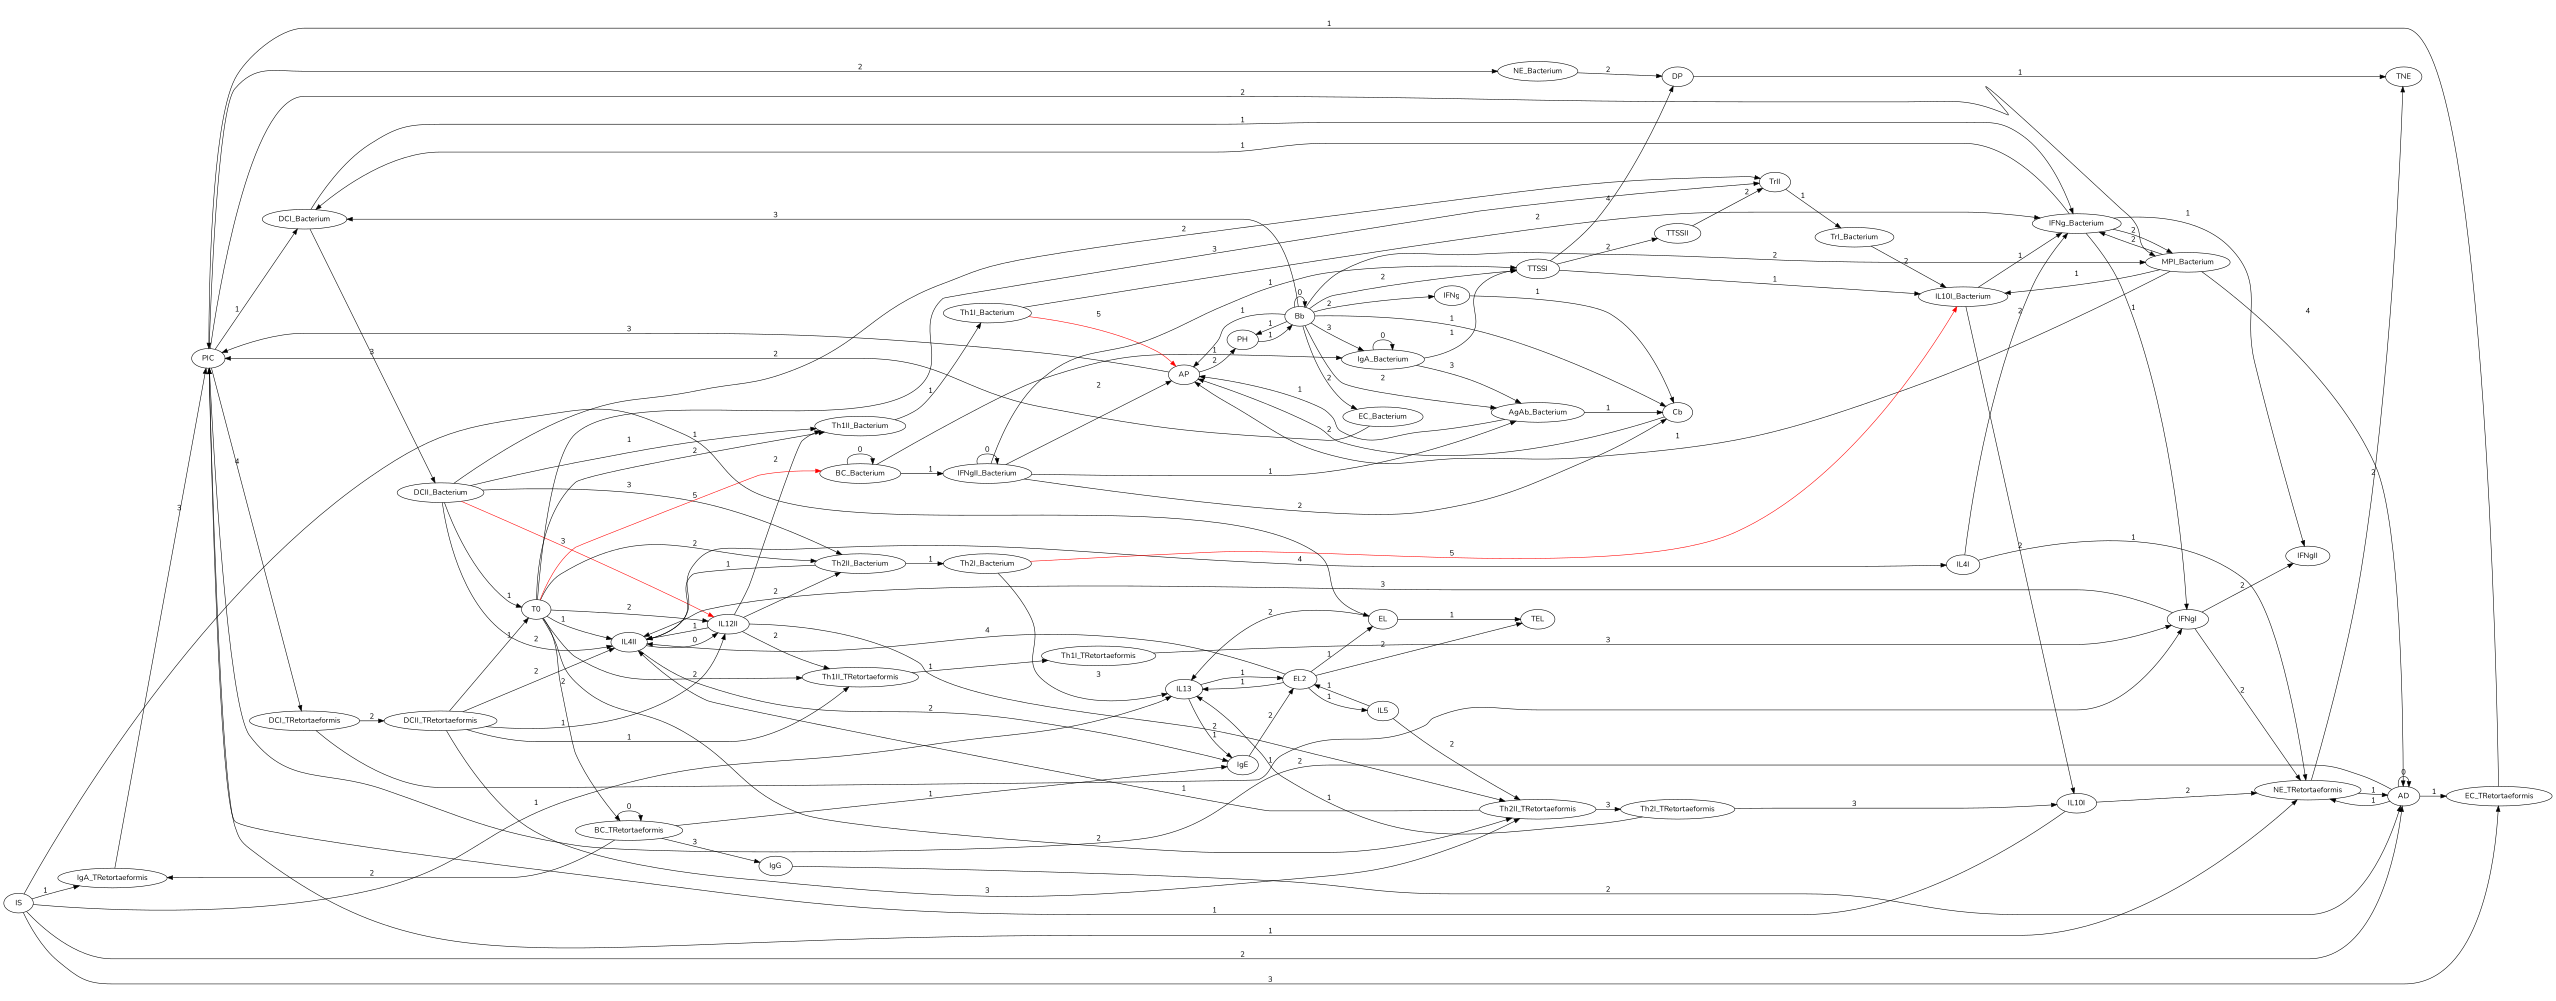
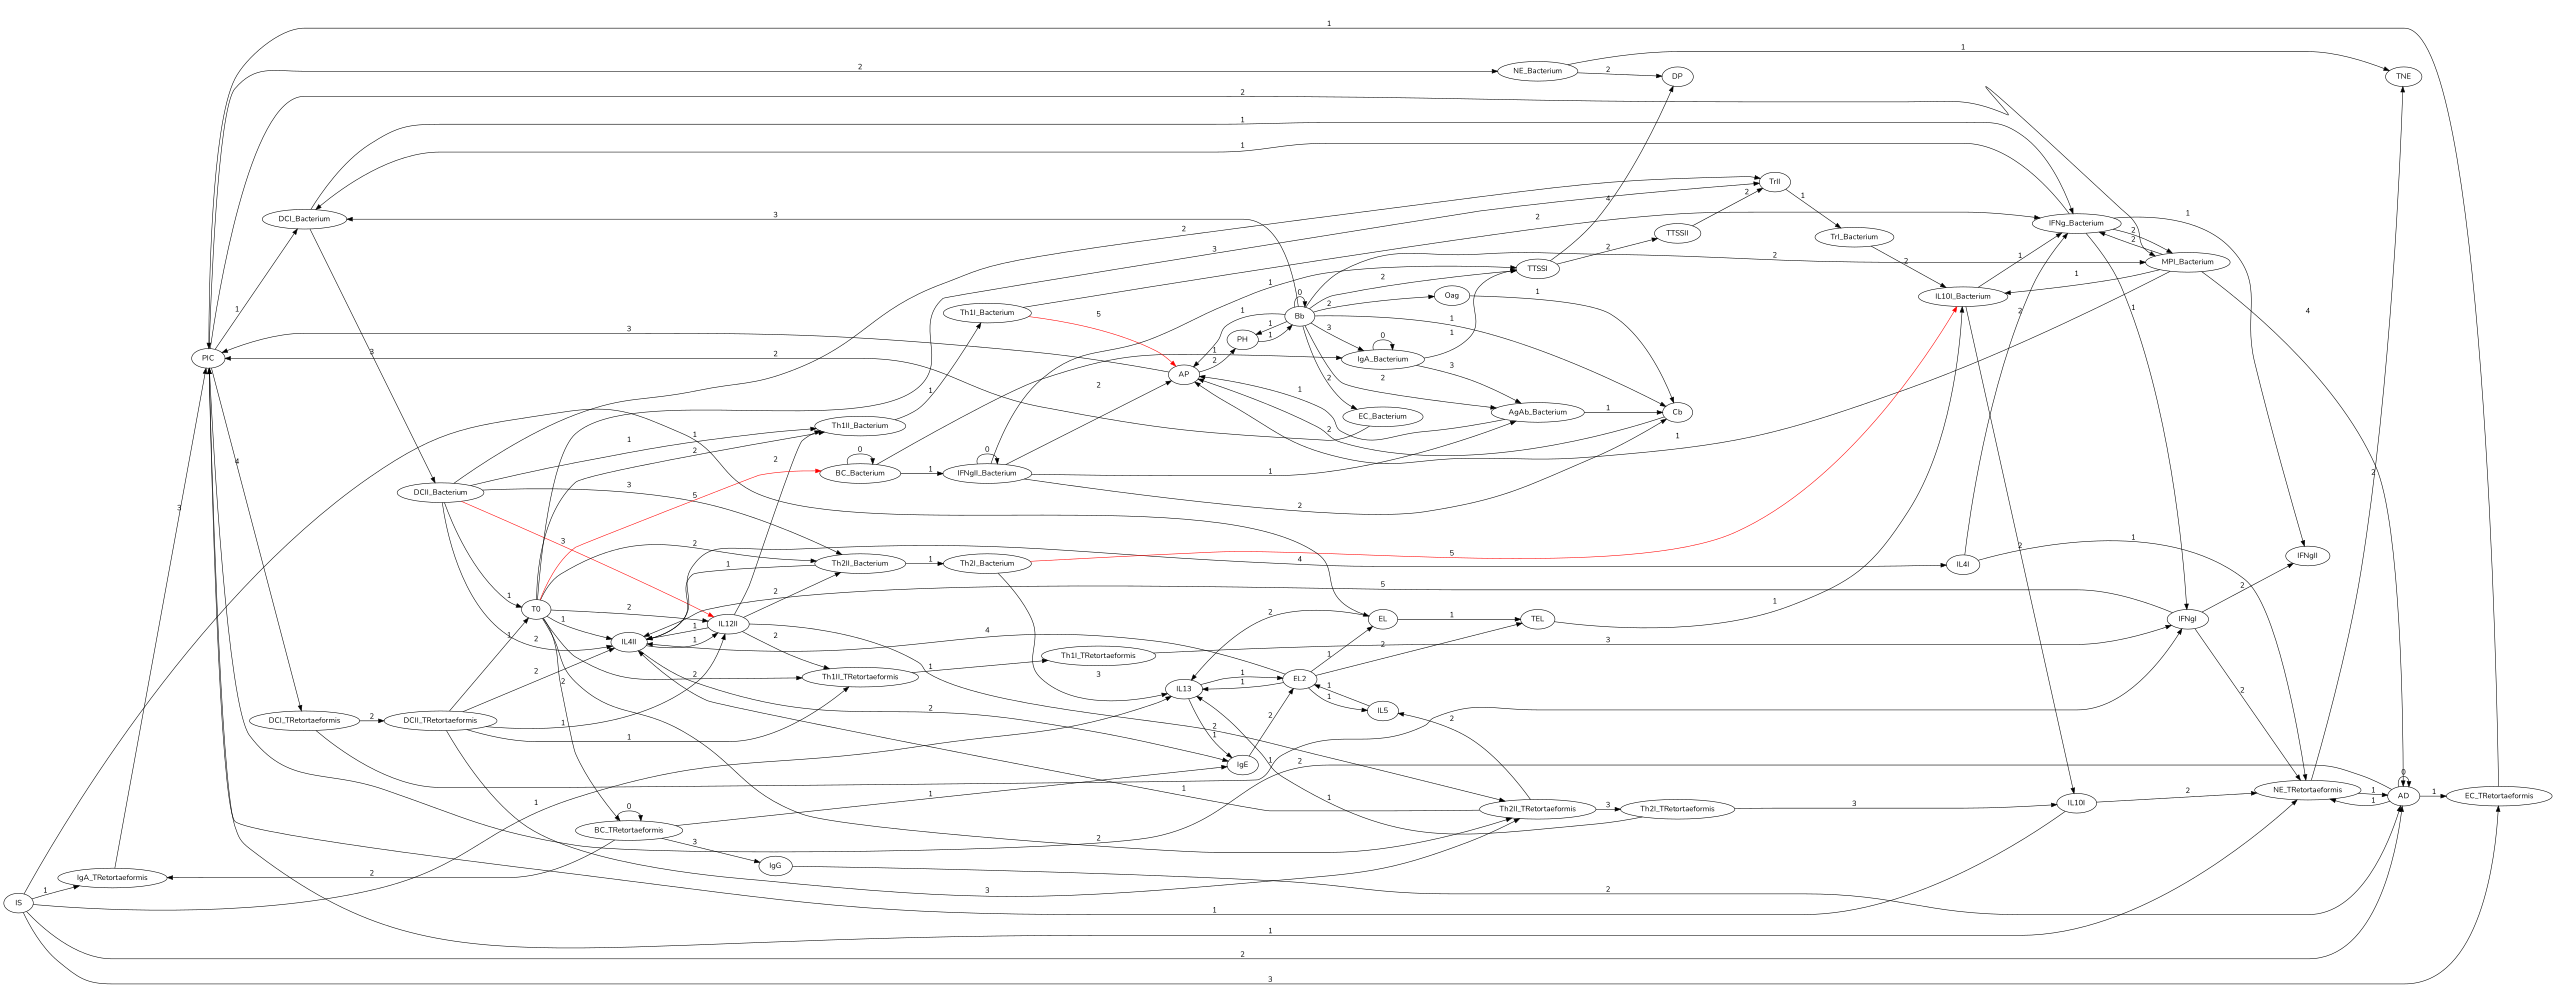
(2037, 77) -> (1977, 52)
(1737, 282) -> (1847, 580)
(1452, 296) -> (1452, 296)
(1383, 585) -> (1383, 585)
(695, 640) -> (695, 640)
(1452, 760) -> (1476, 743)
